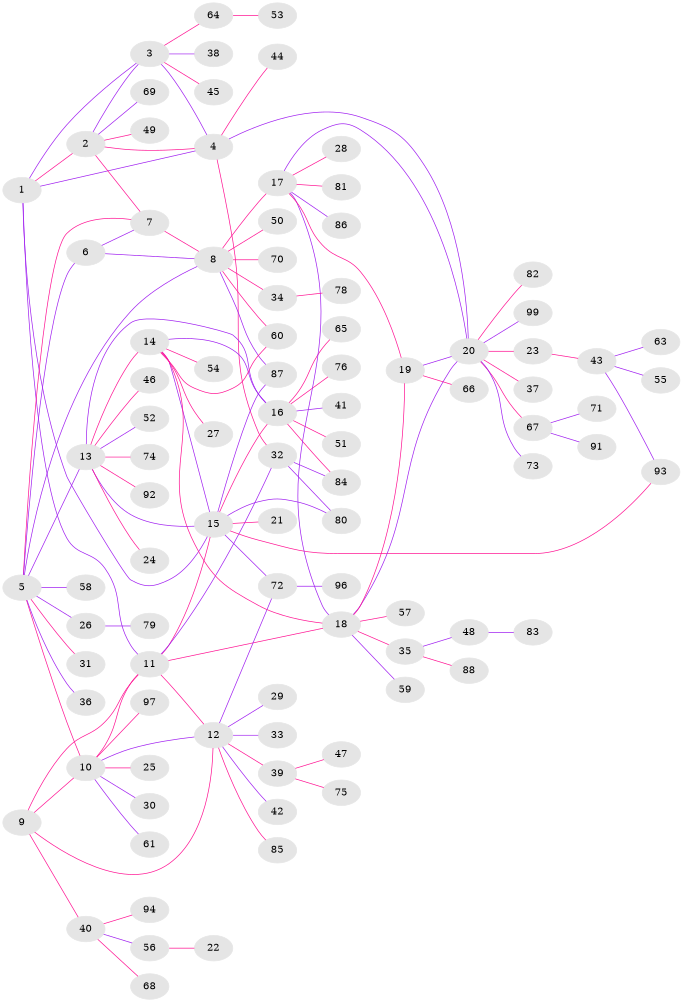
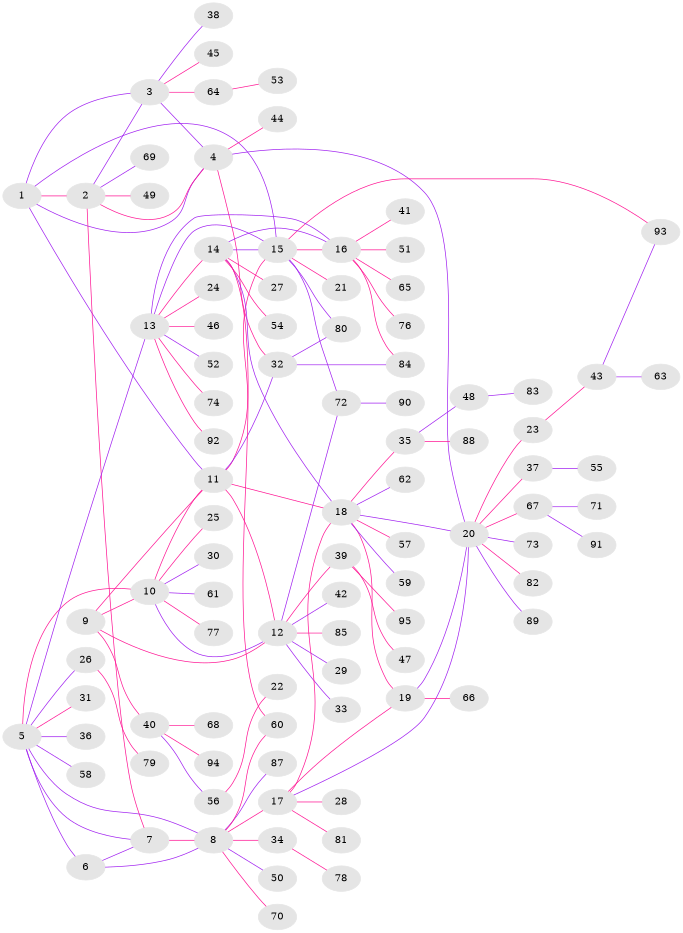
(341, 226) -> none
(246, 241) -> (246, 859)
(533, 313) -> (533, 622)
(42, 348) -> (62, 813)
(629, 371) -> (565, 468)
(309, 404) -> (312, 665)
(313, 409) -> (373, 231)
(238, 446) -> none
none -> (405, 480)
(184, 516) -> (260, 388)
(341, 586) -> (405, 403)
(117, 626) -> (115, 701)
(150, 703) -> (214, 633)
(341, 793) -> (405, 622)
